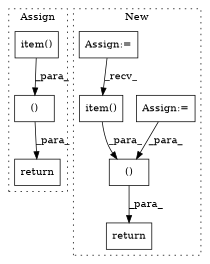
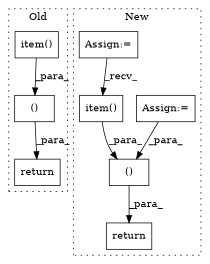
(38, 17) -> (38, 17)
